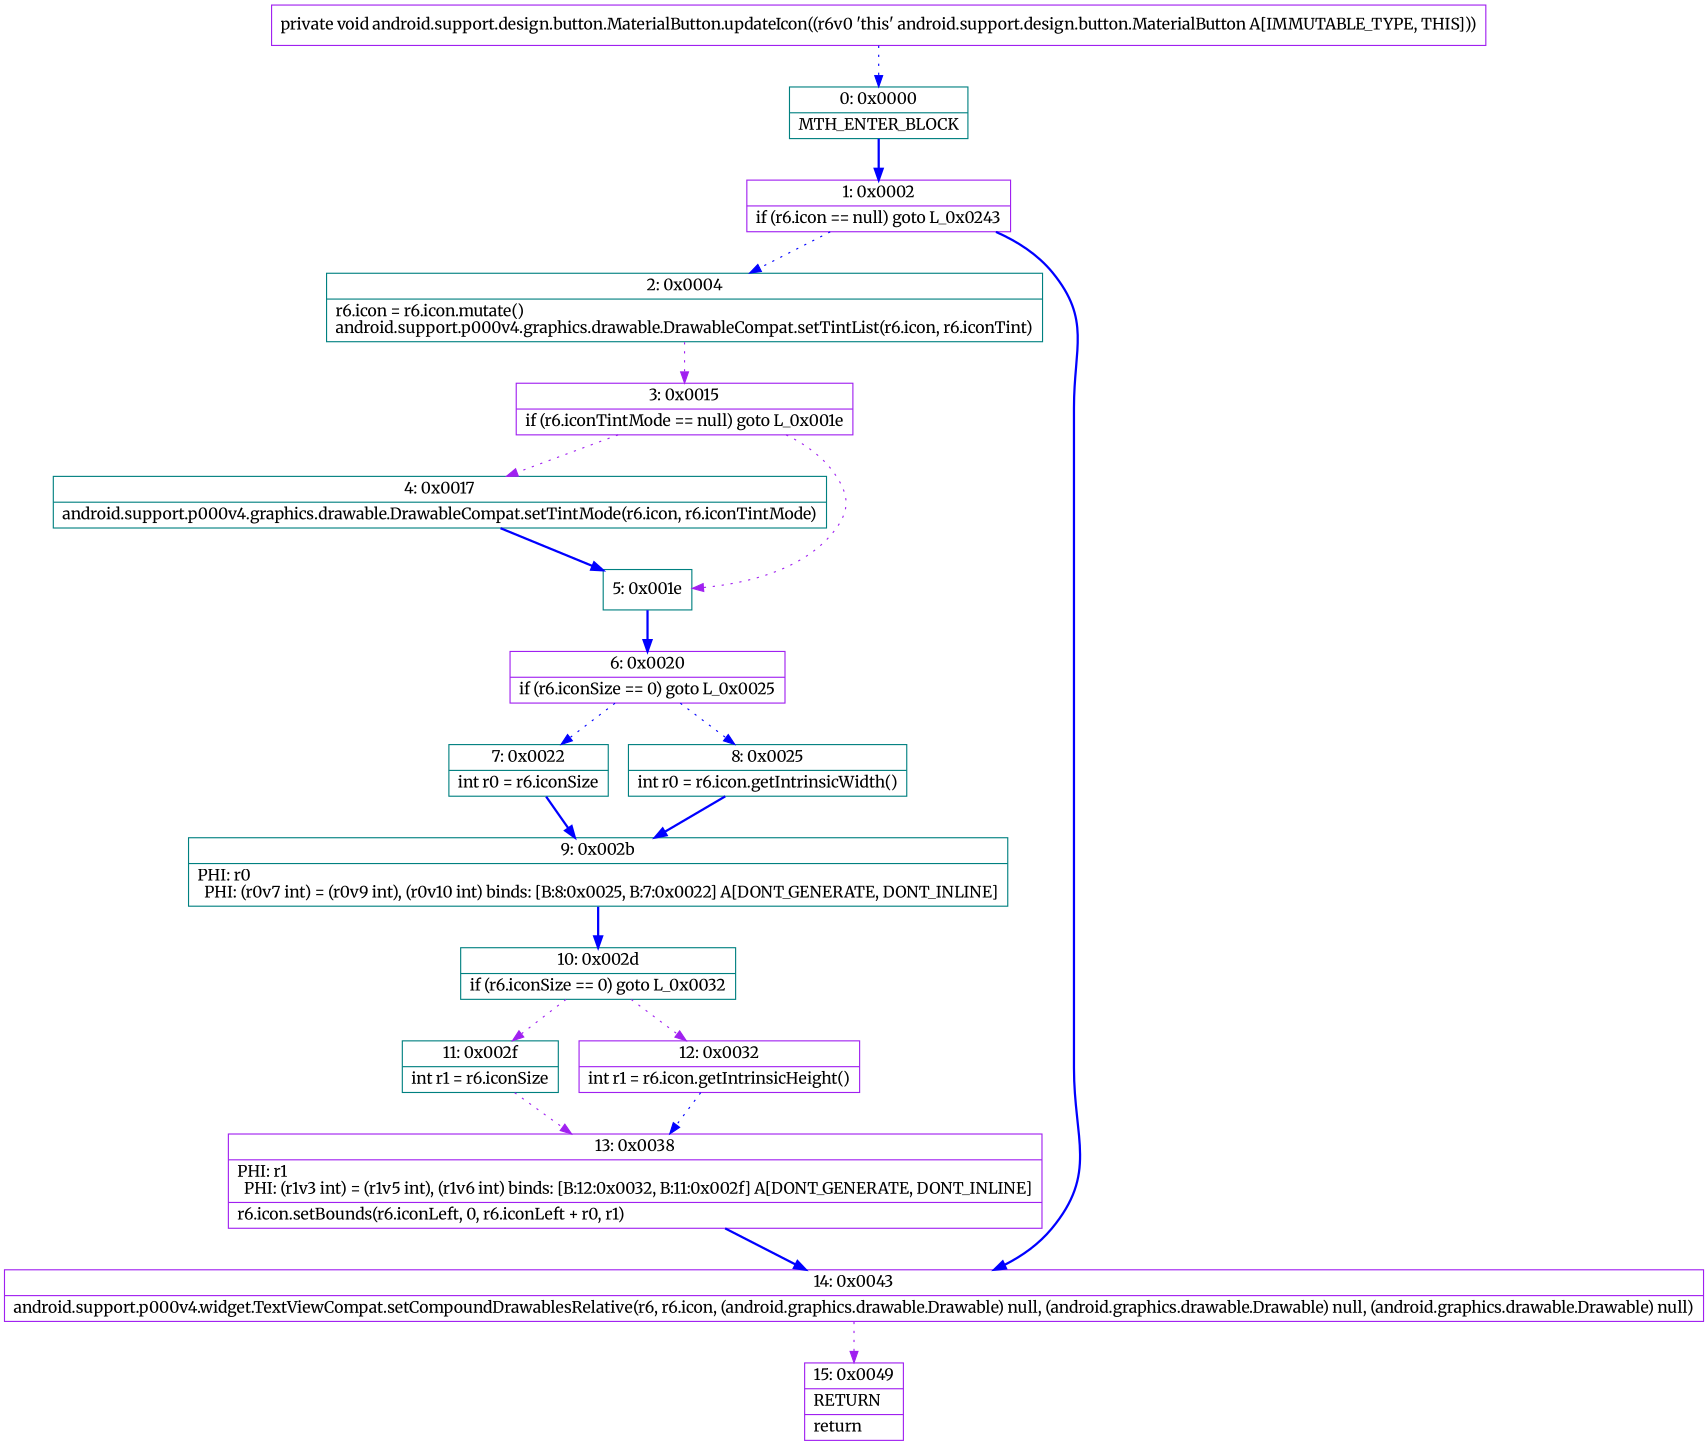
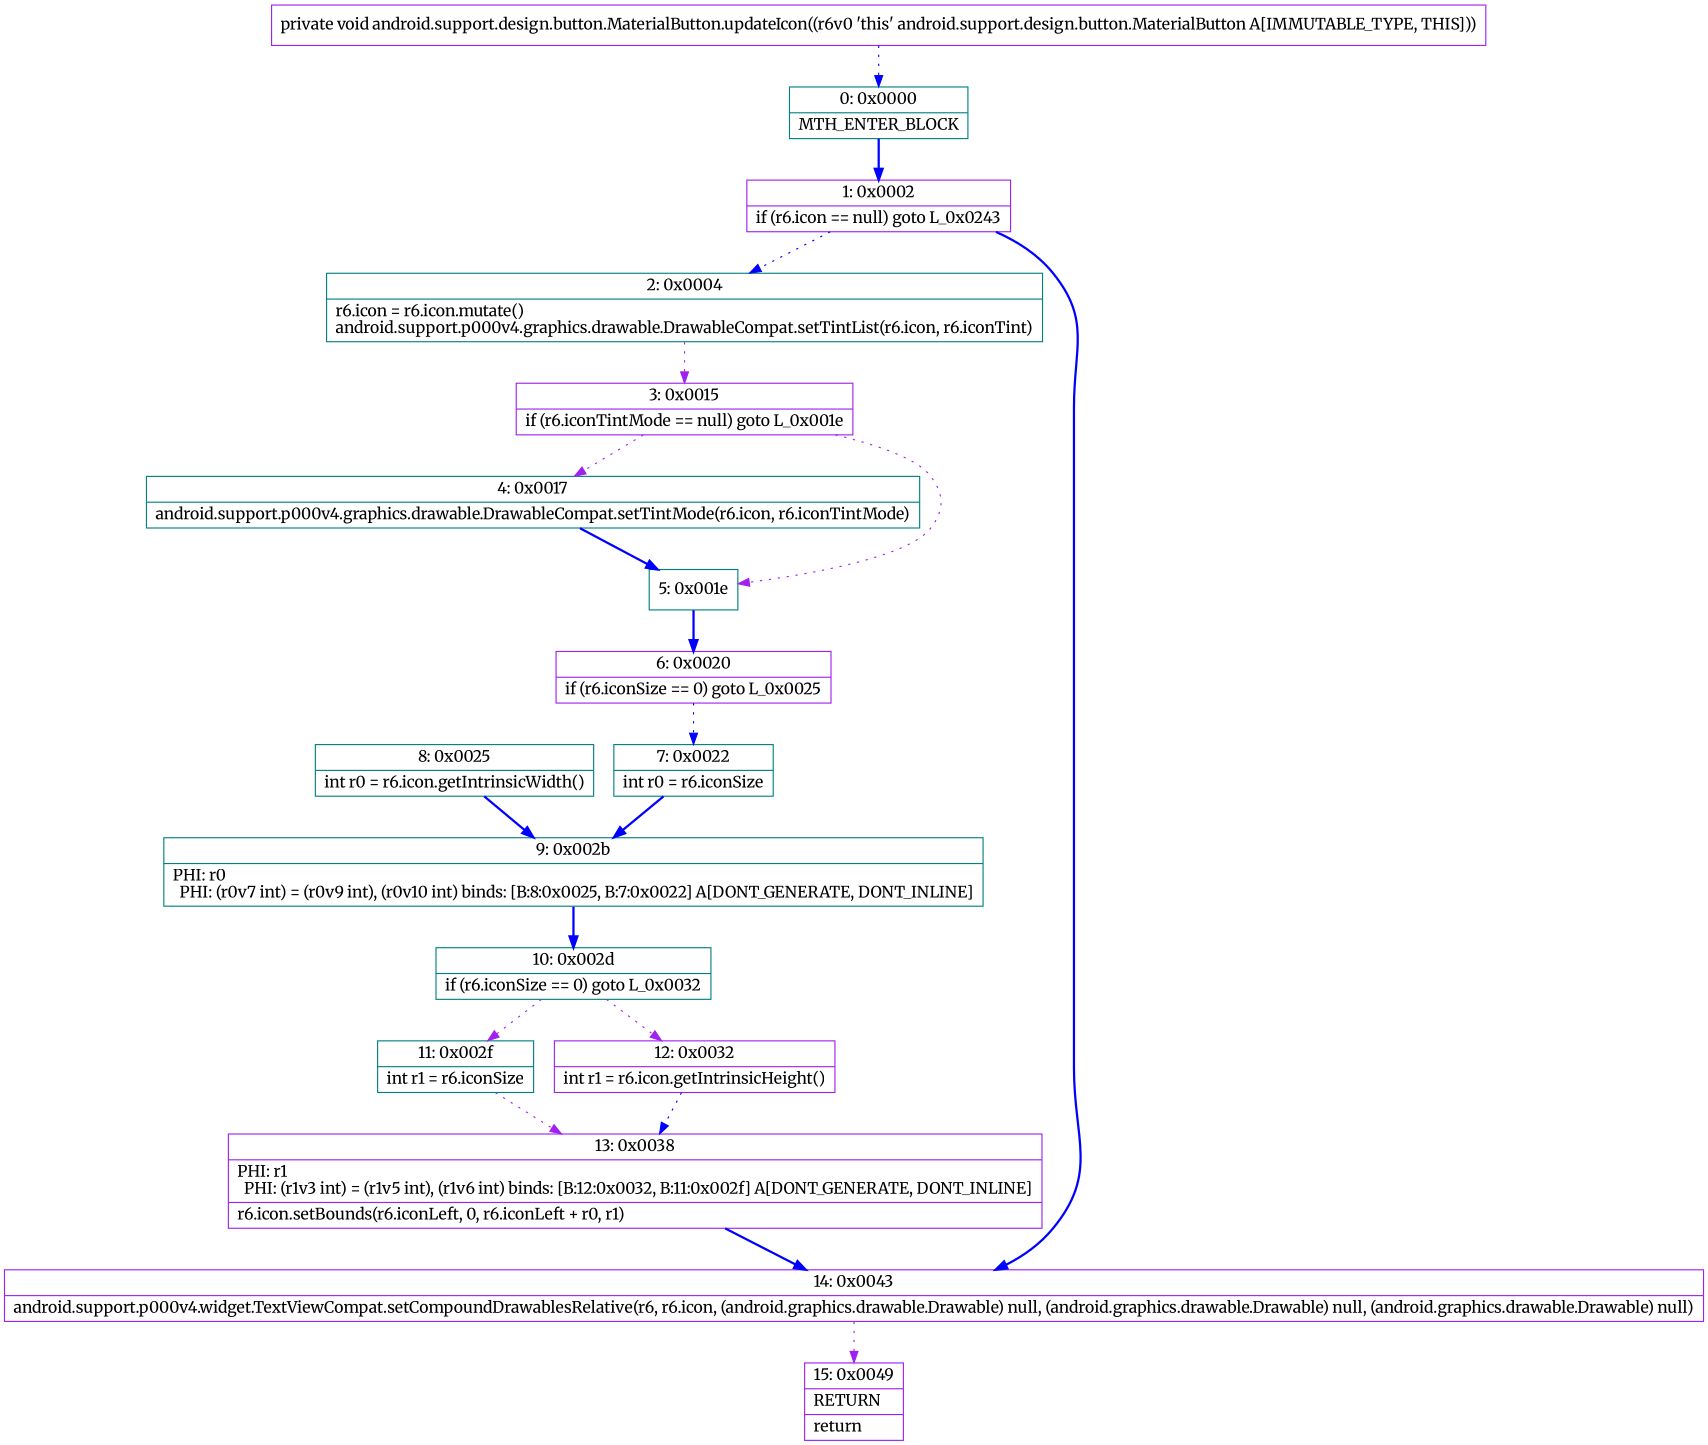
(703, 720) -> none
